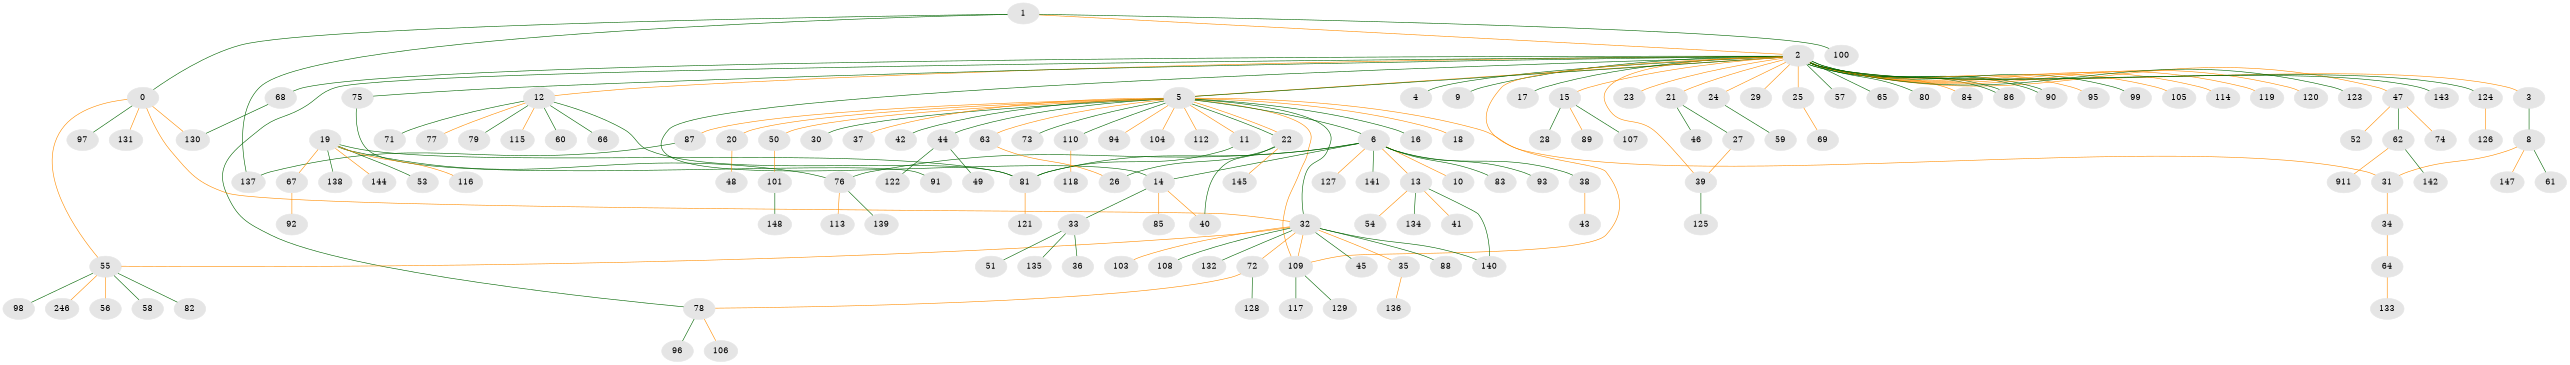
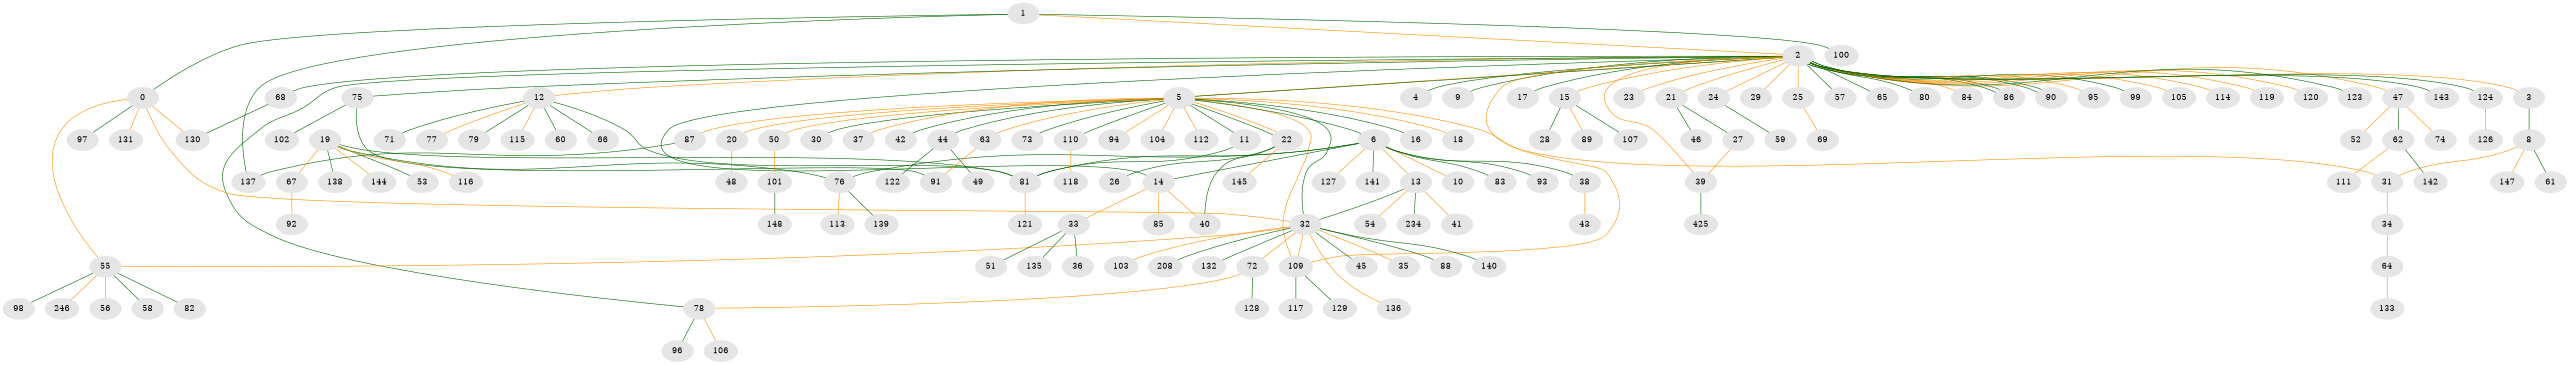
(1212, 119) -> (1212, 119)
none -> (282, 140)
(1050, 161) -> (968, 155)
(2344, 182) -> (2344, 182)
(1116, 203) -> (1116, 203)
(1473, 211) -> (1362, 205)
(1414, 224) -> (1414, 224)
(1701, 224) -> (1701, 224)
(1165, 267) -> (1165, 267)
(1399, 288) -> (1339, 275)
